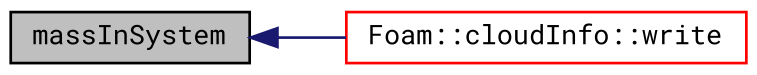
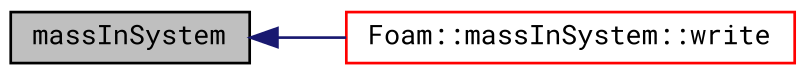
(546, 38) -> (571, 38)
